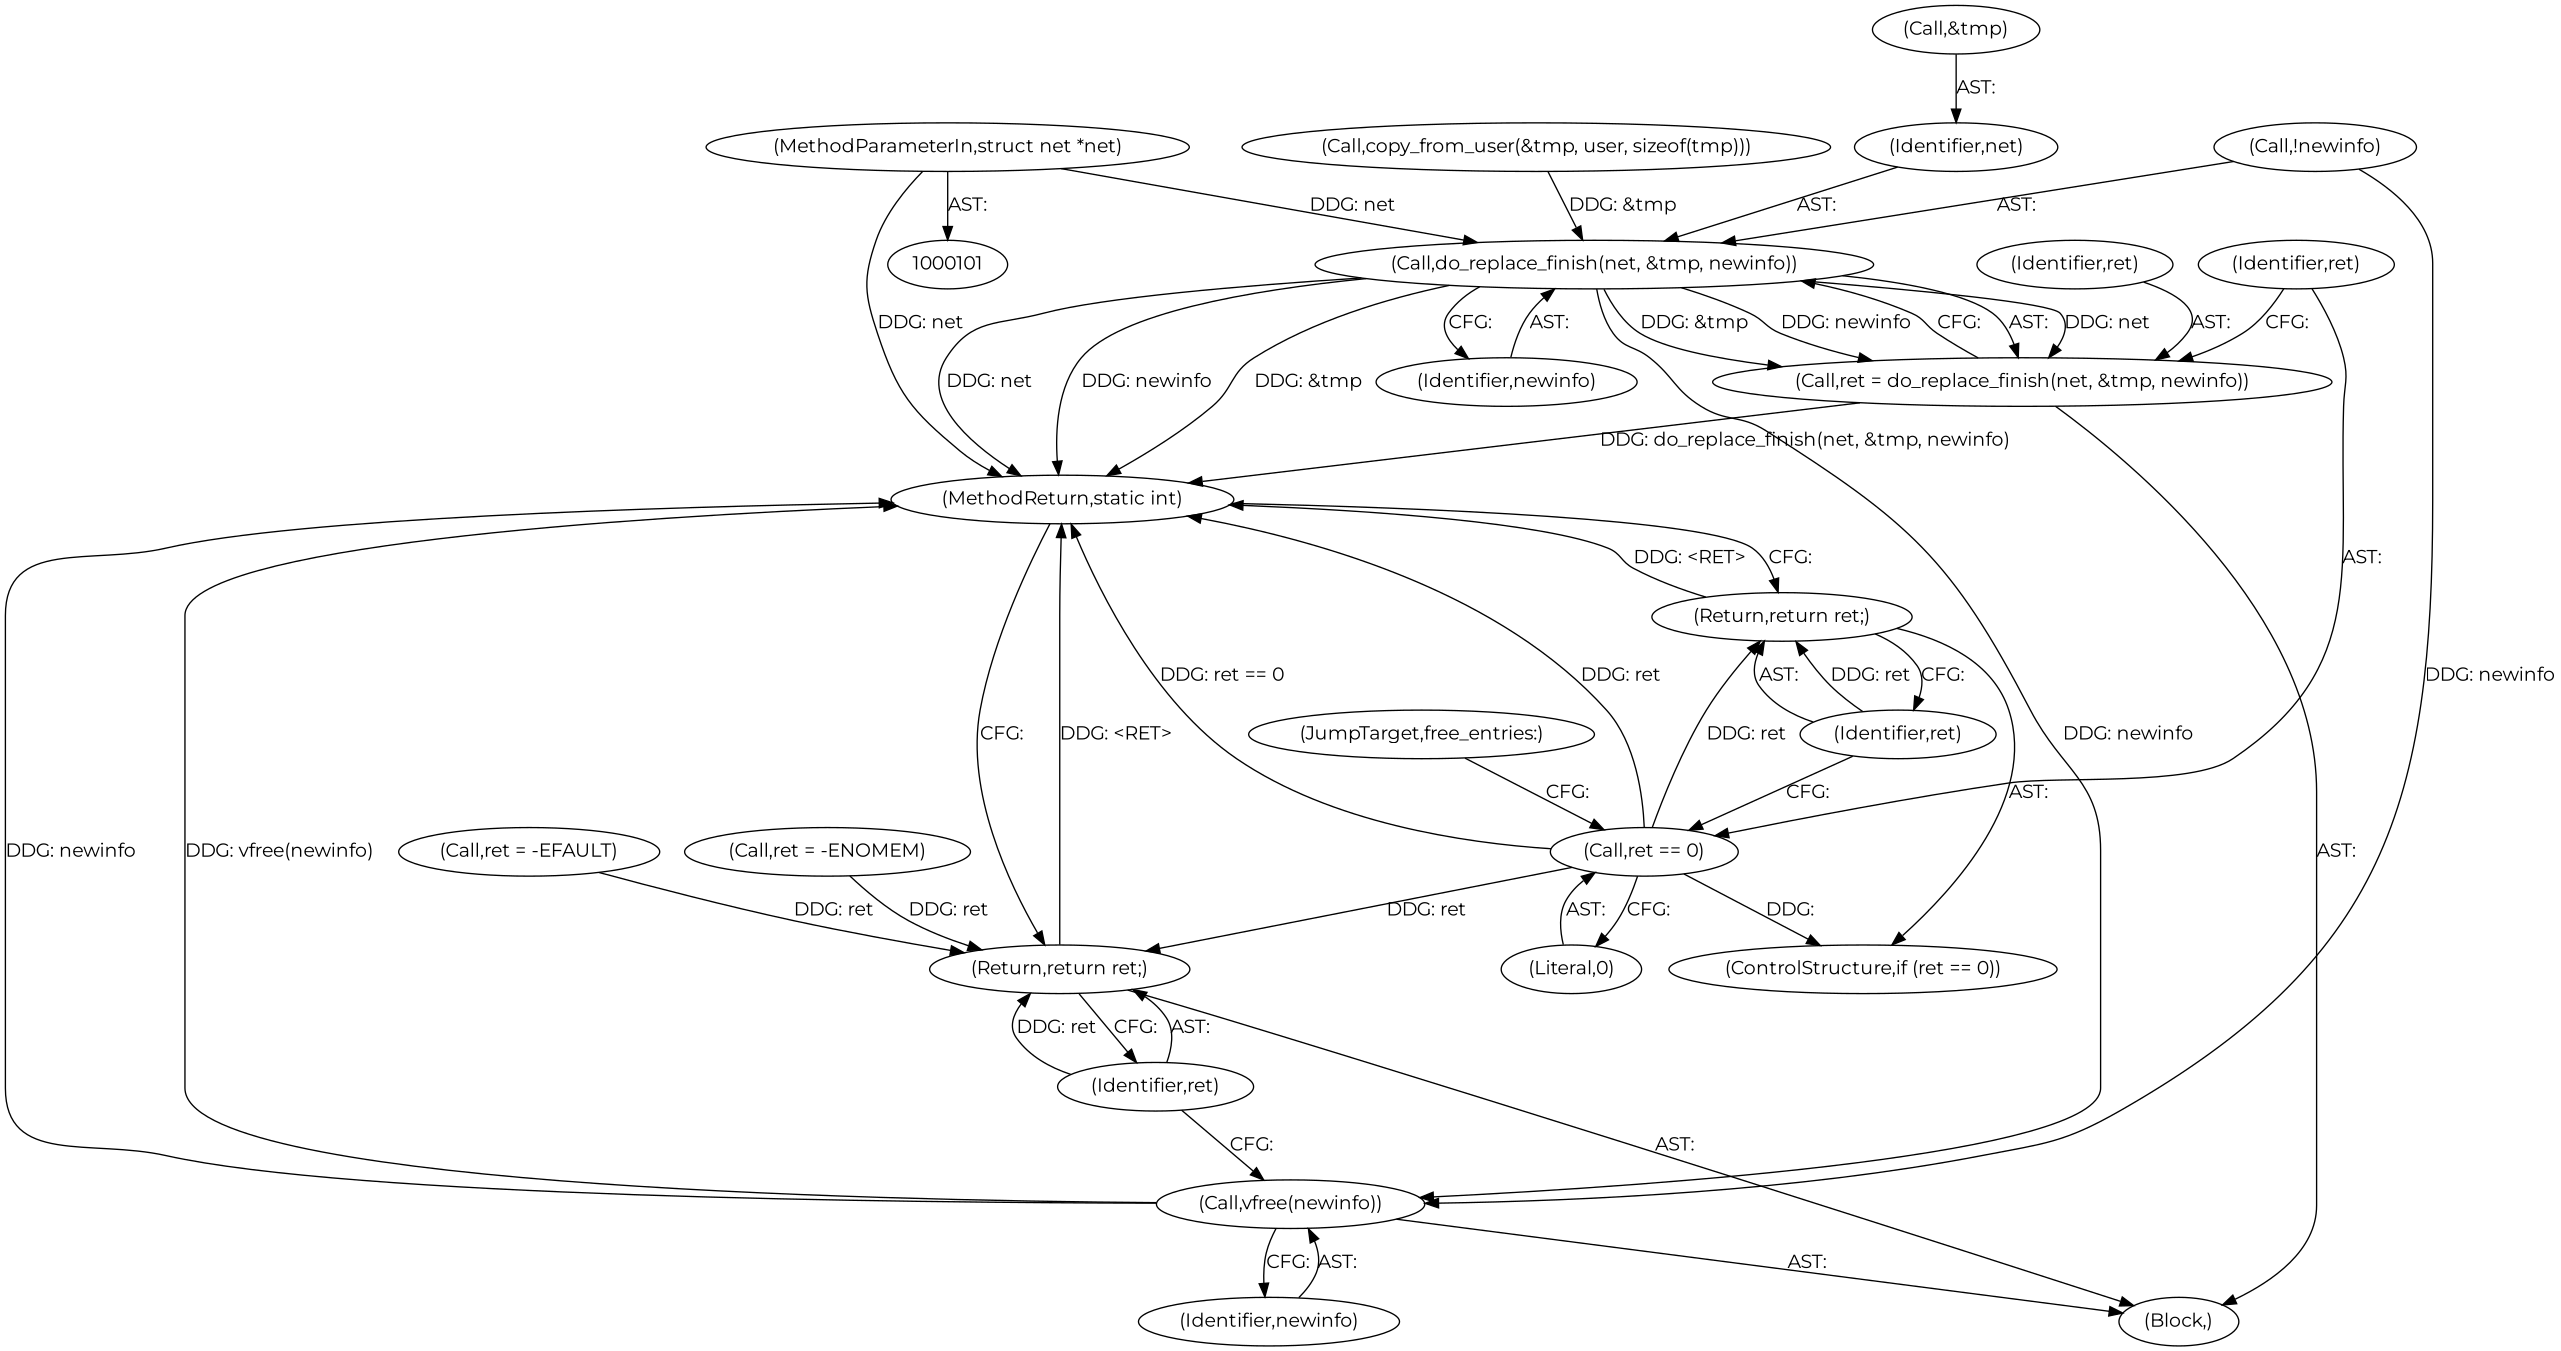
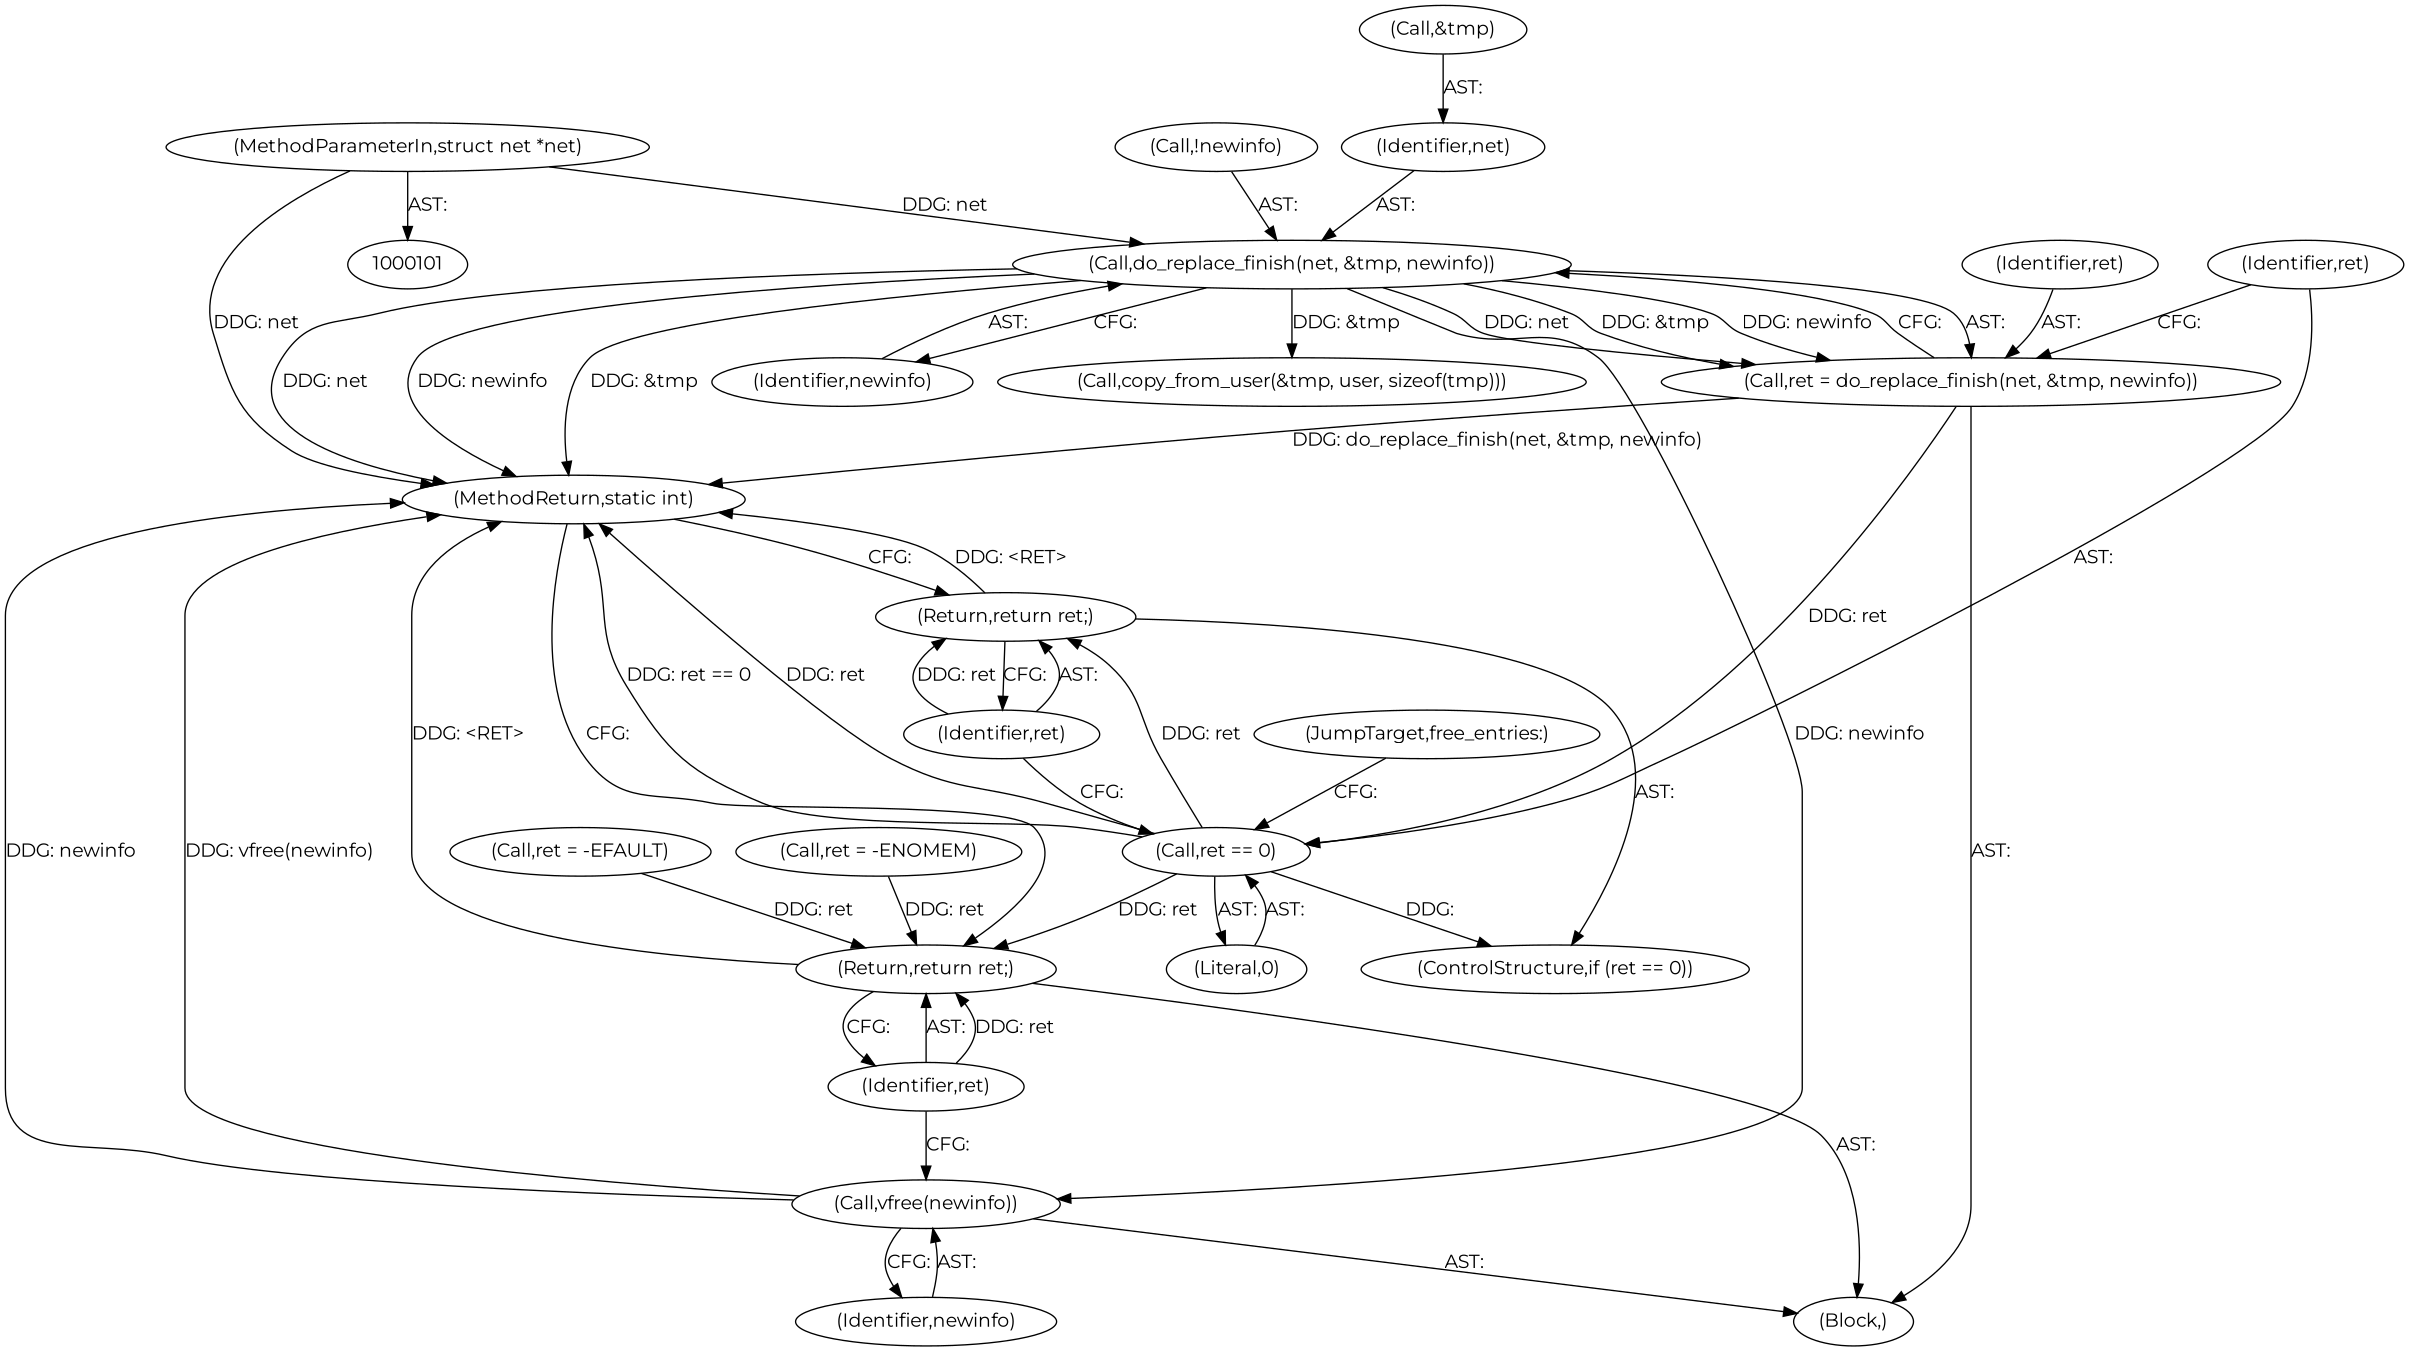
(1562, 200) -> (1292, 317)
none -> (1690, 705)
(1652, 911) -> (1241, 911)
(2282, 993) -> none
